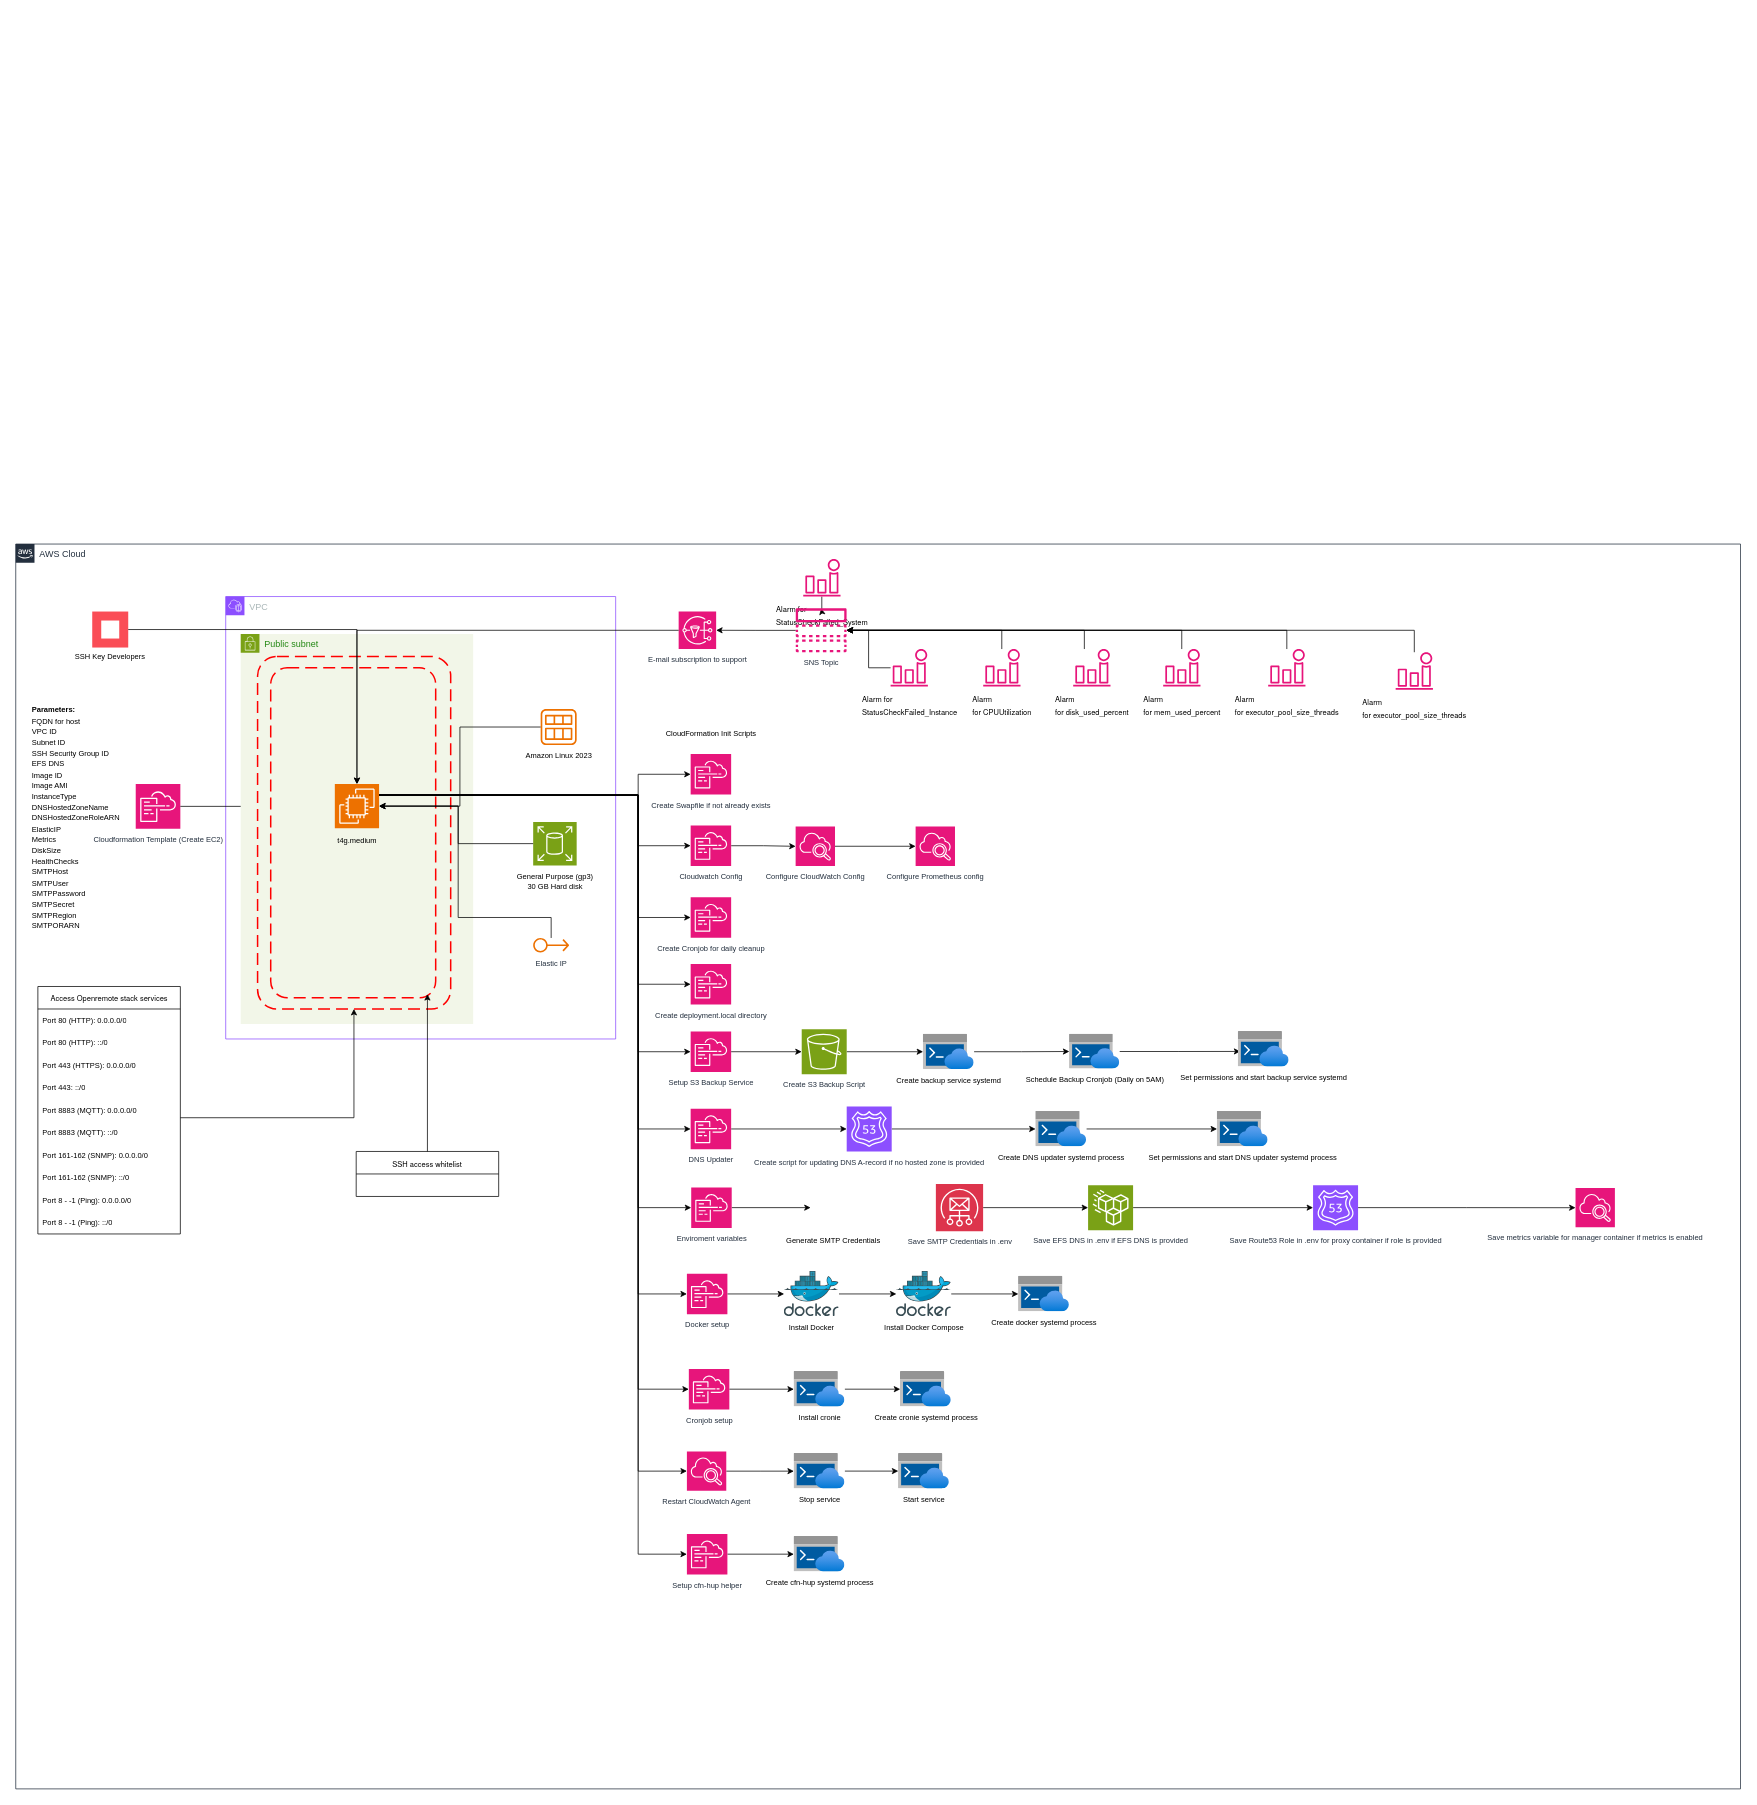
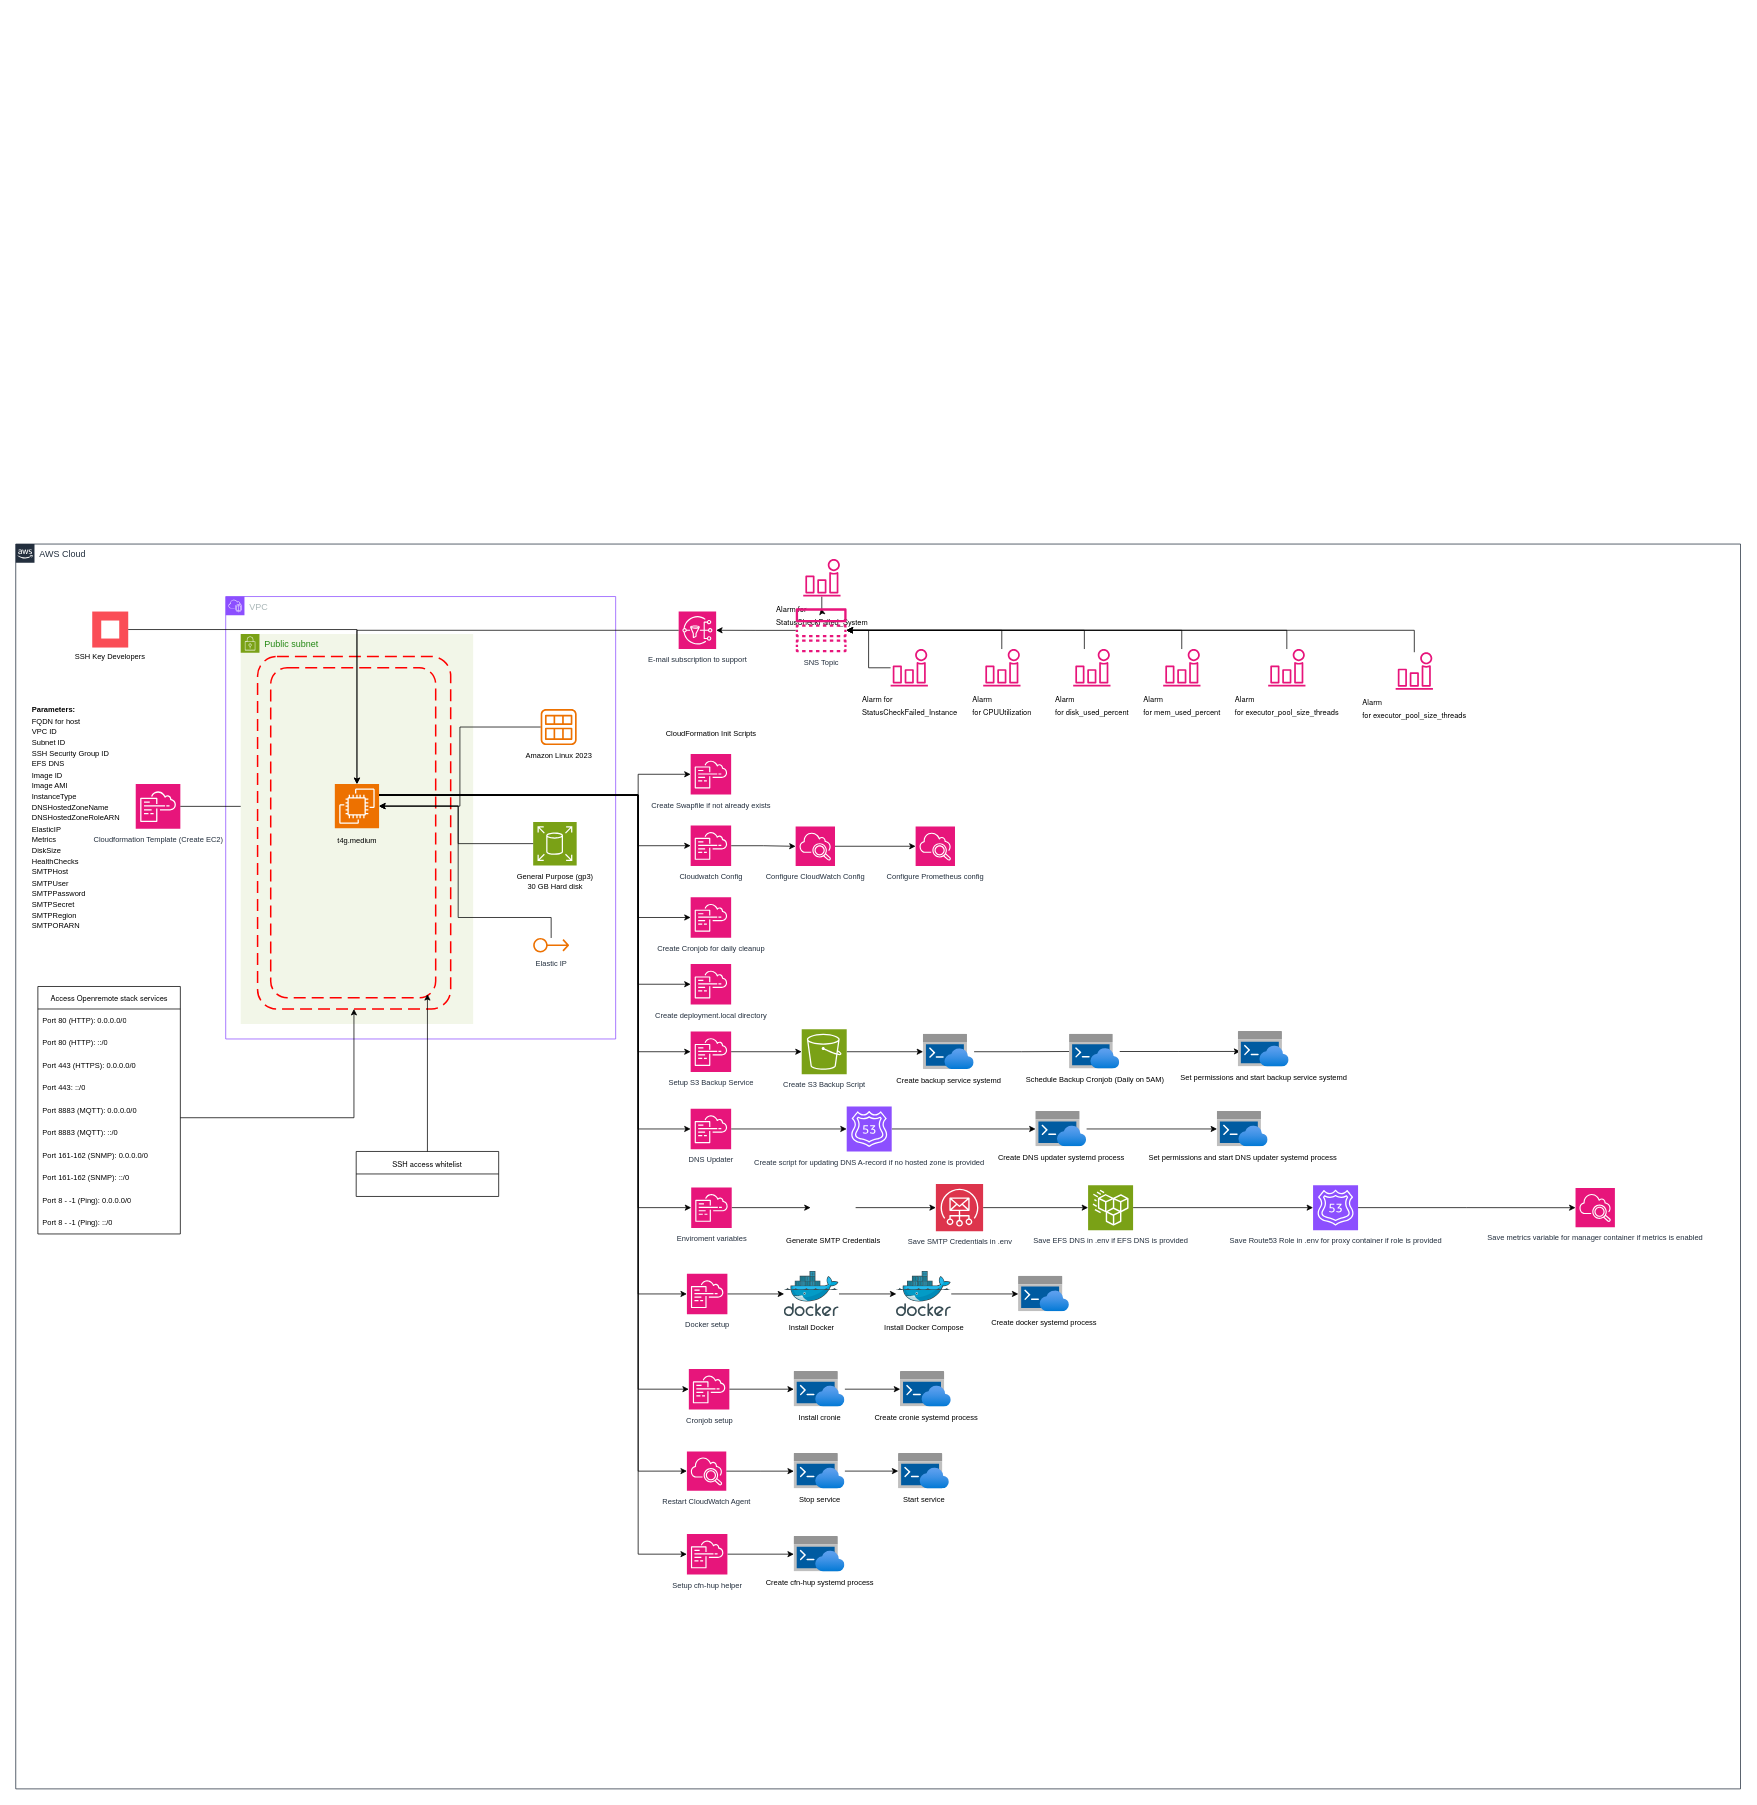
(1062, 1052) -> (1064, 1052)
none -> (893, 1208)
